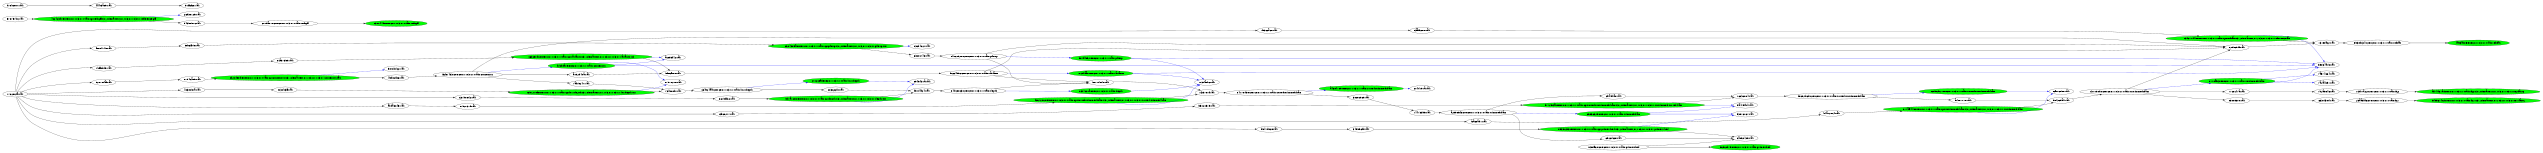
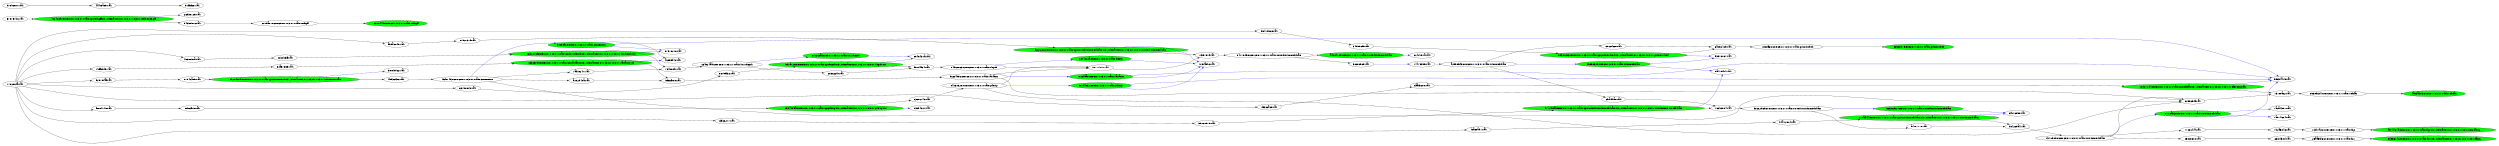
(1388, 104) -> (1391, 64)
(1689, 144) -> (1743, 47)
